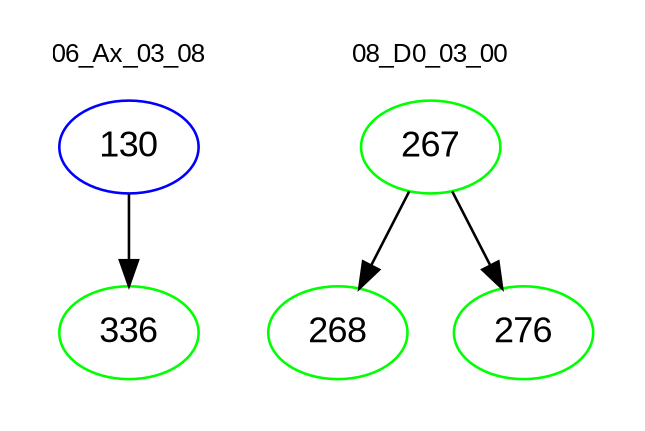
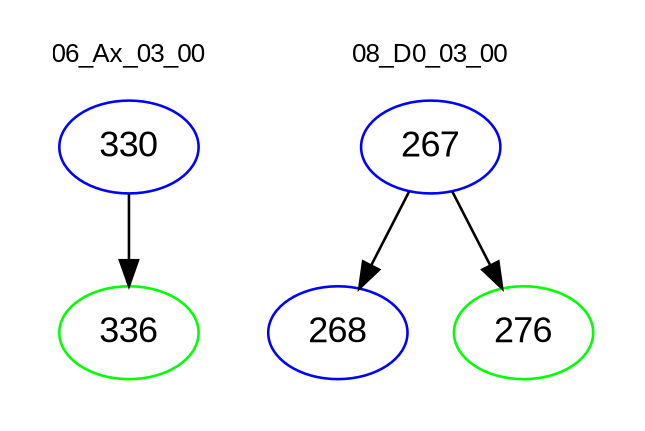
(129, 55) -> (129, 55)
(129, 147) -> (129, 147)
(431, 147) -> (431, 147)
(338, 333) -> (338, 333)
